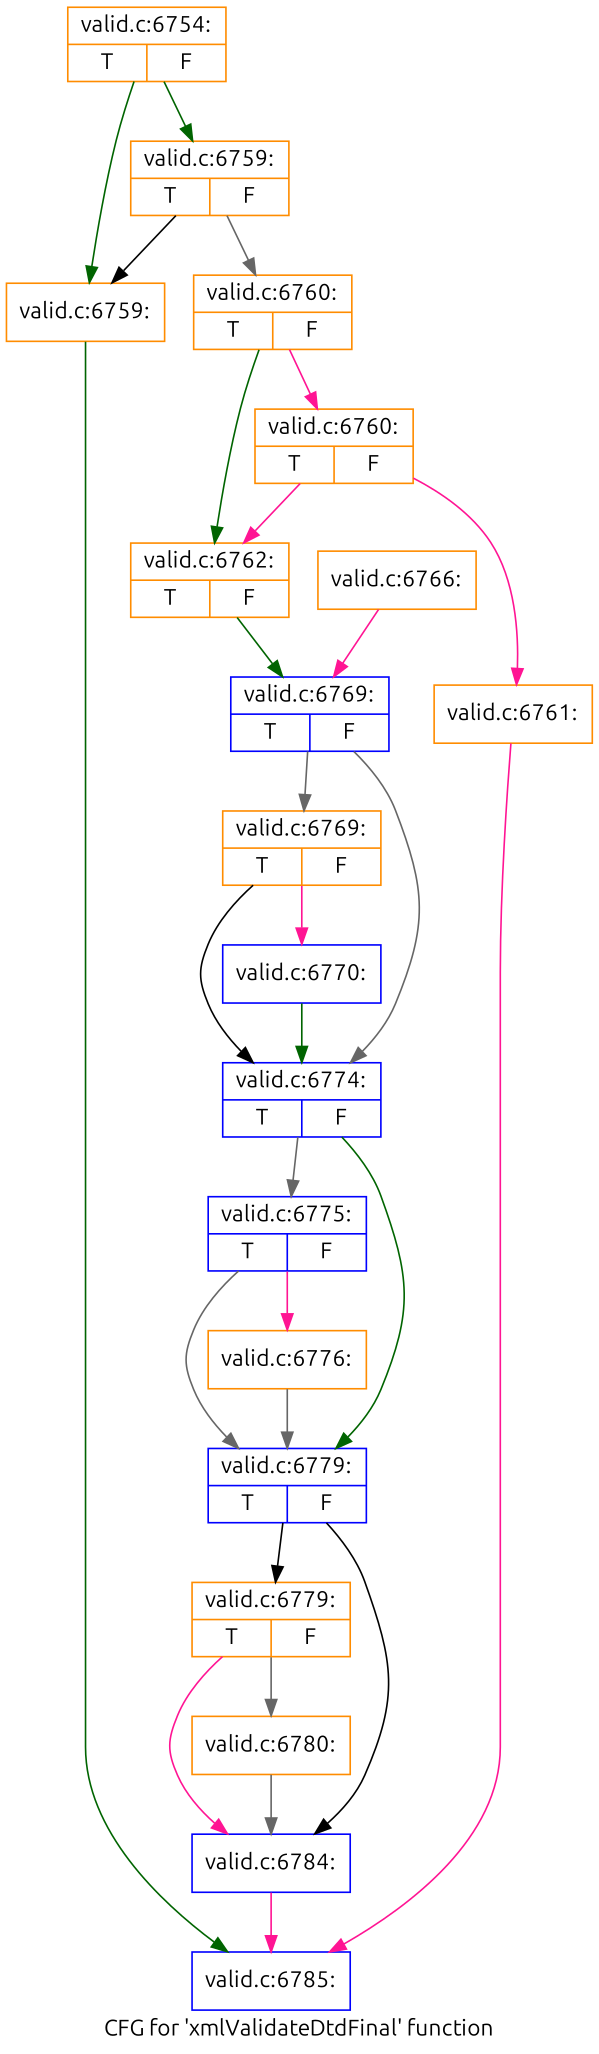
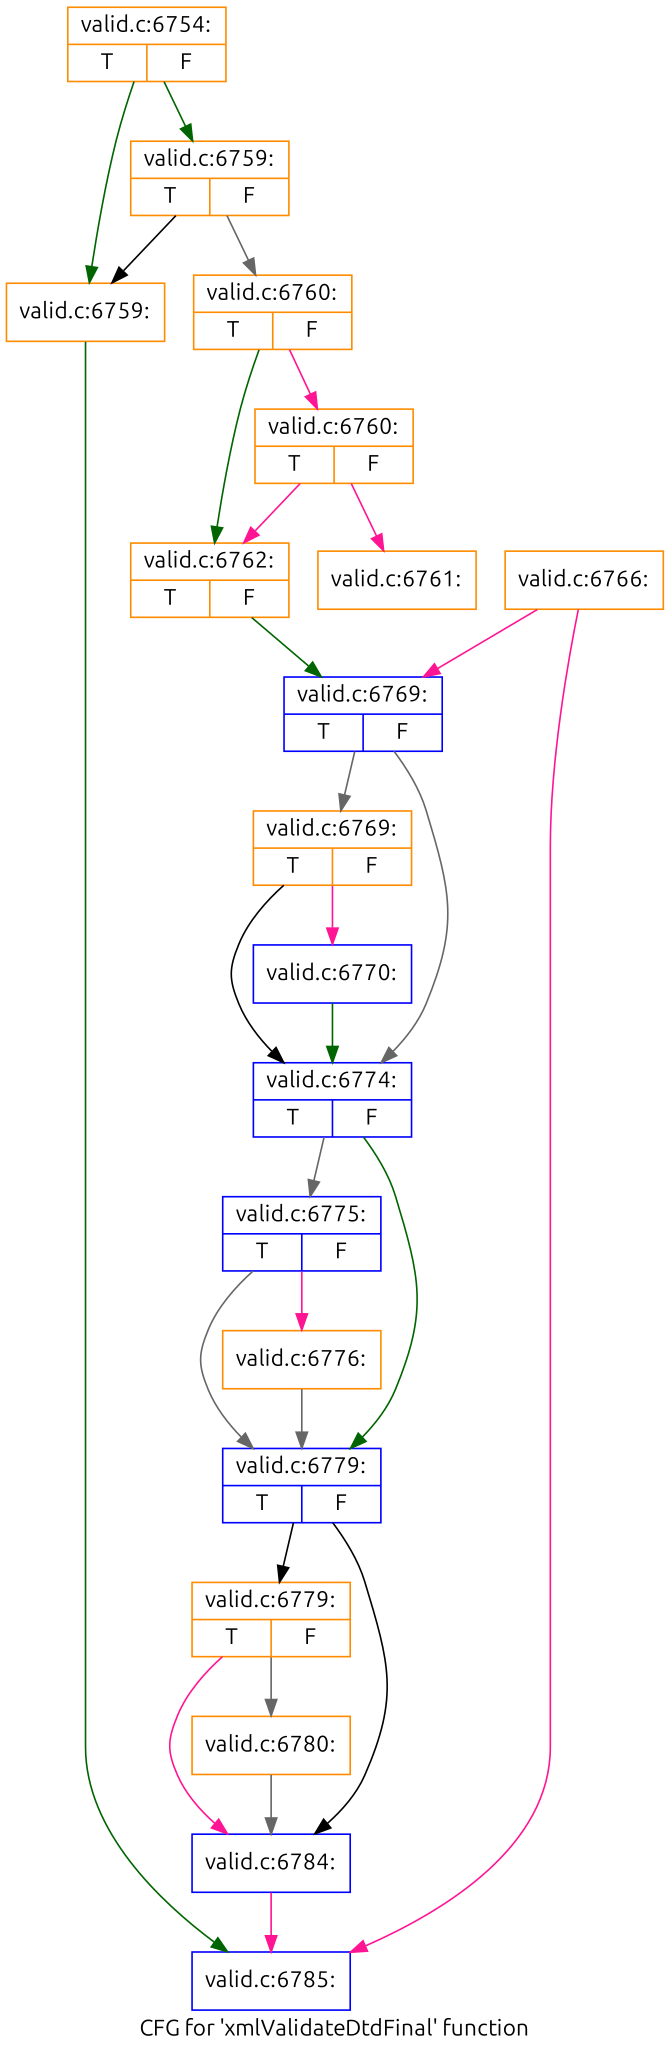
(500, 1377) -> (550, 1320)
